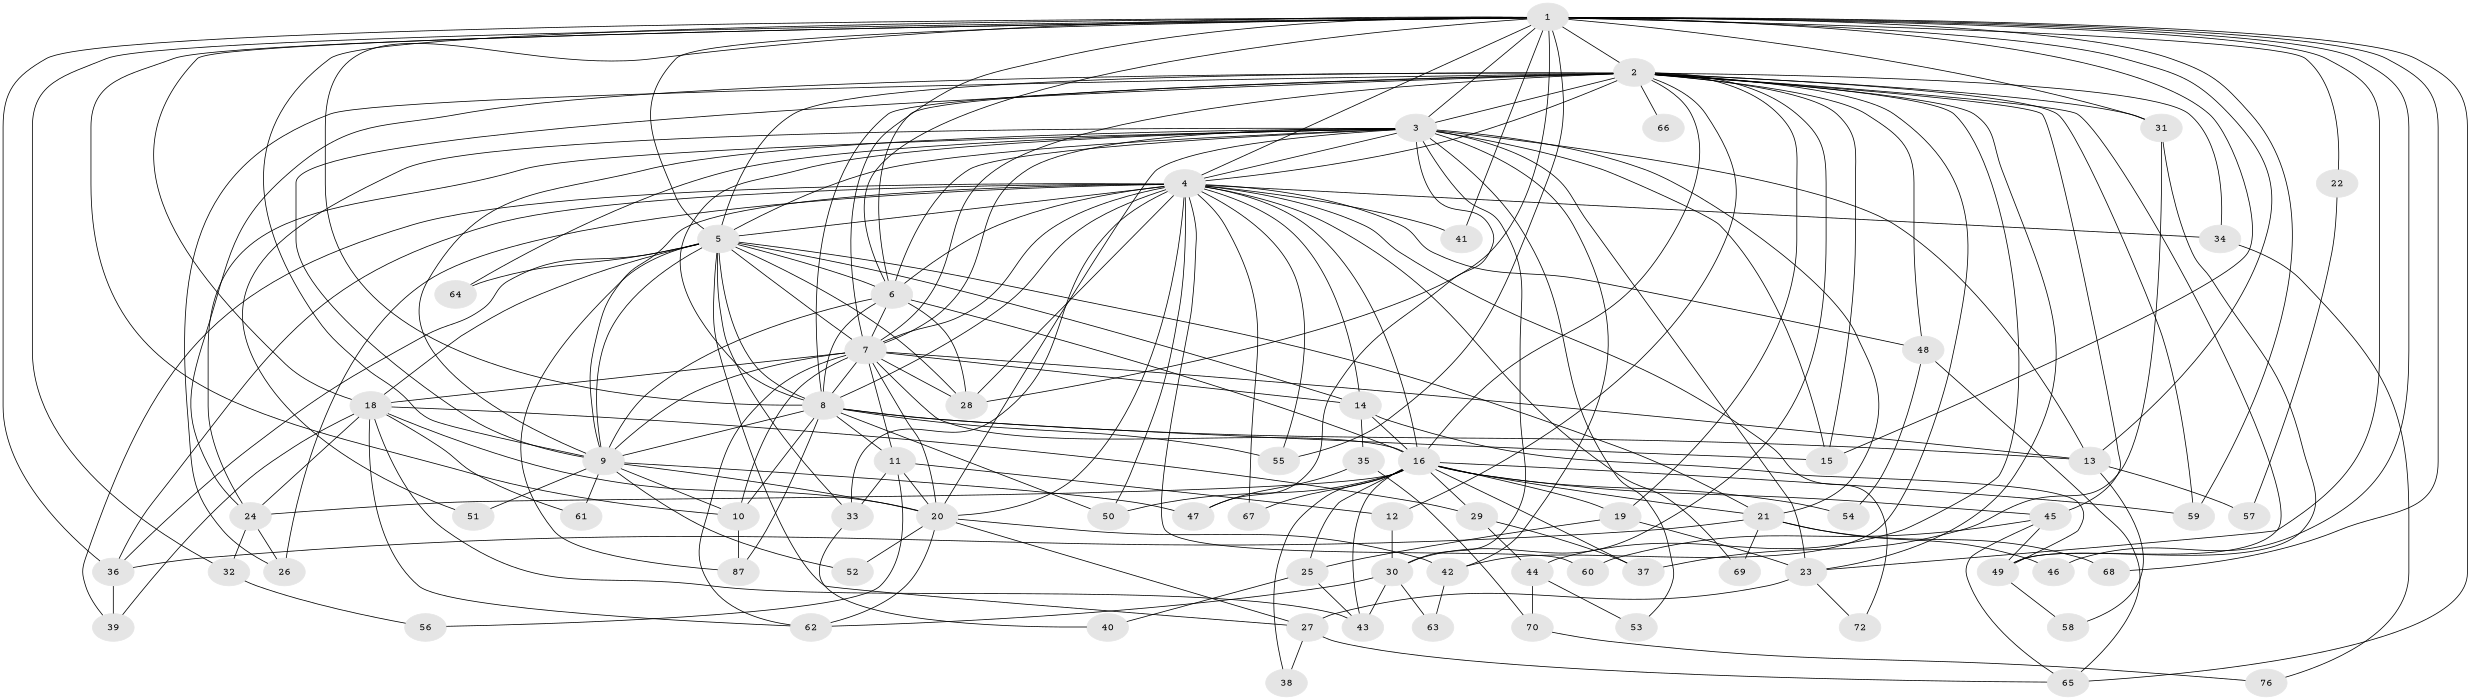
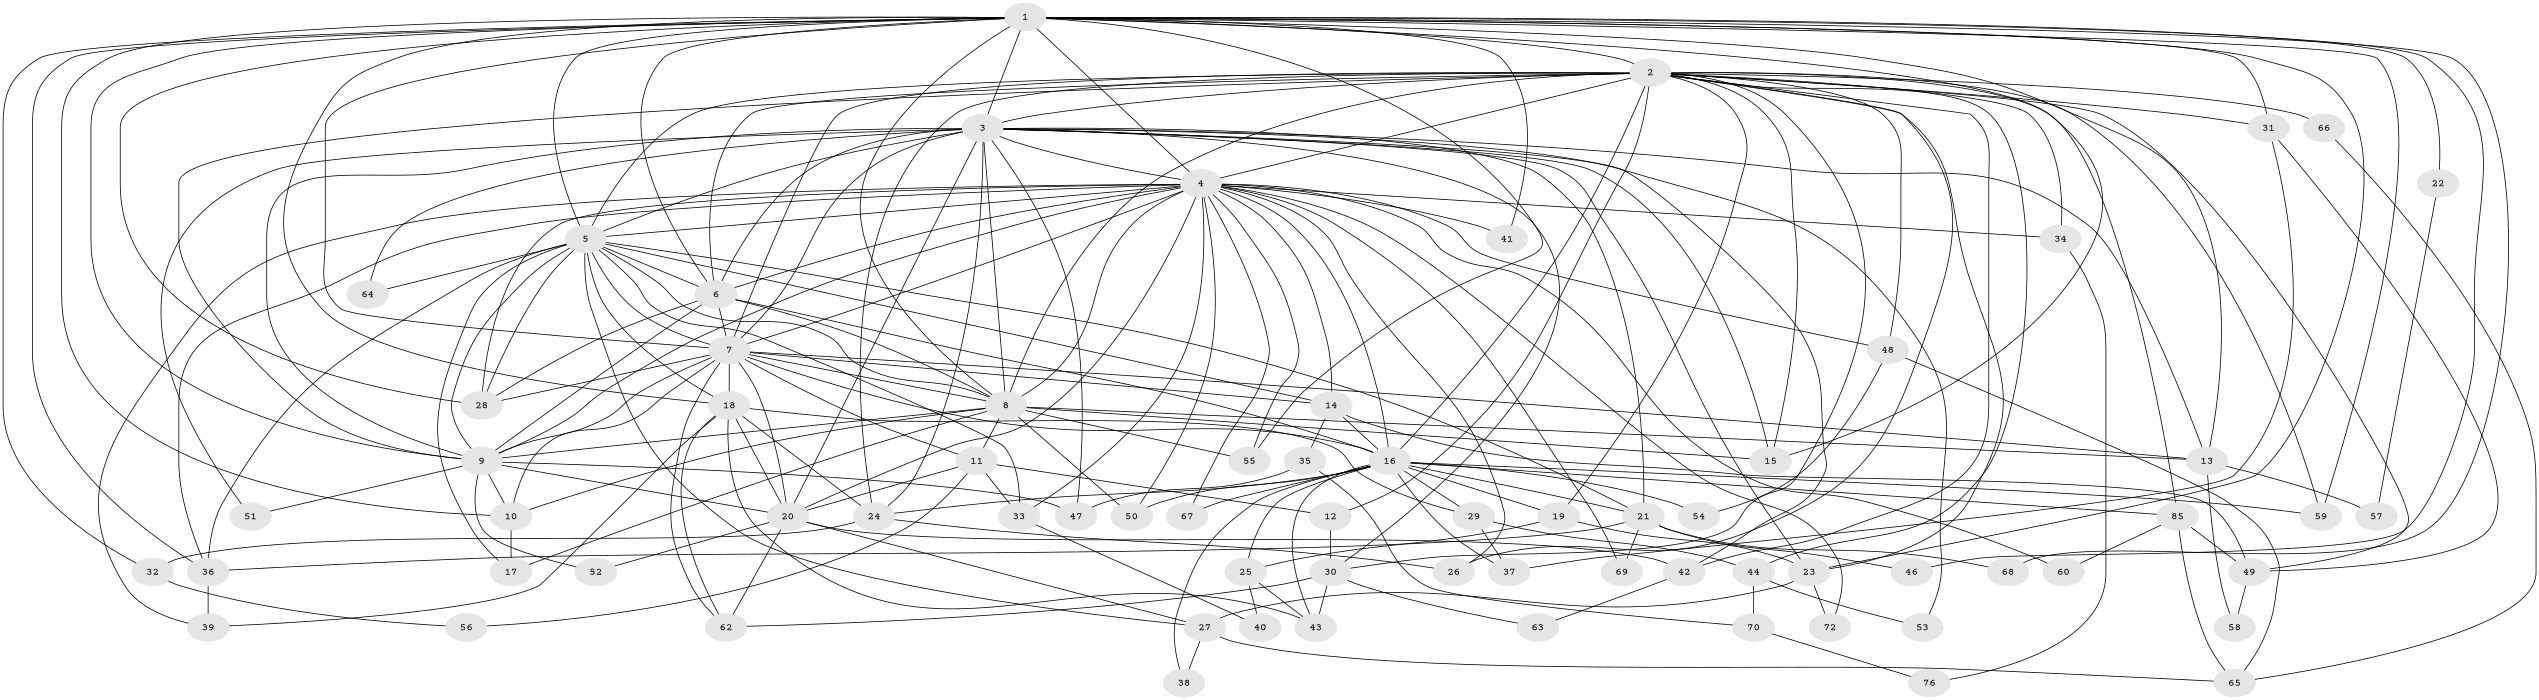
(2455, 86) -> (2536, 481)
(581, 516) -> none
(2050, 516) -> (2178, 516)
(738, 572) -> (511, 572)
